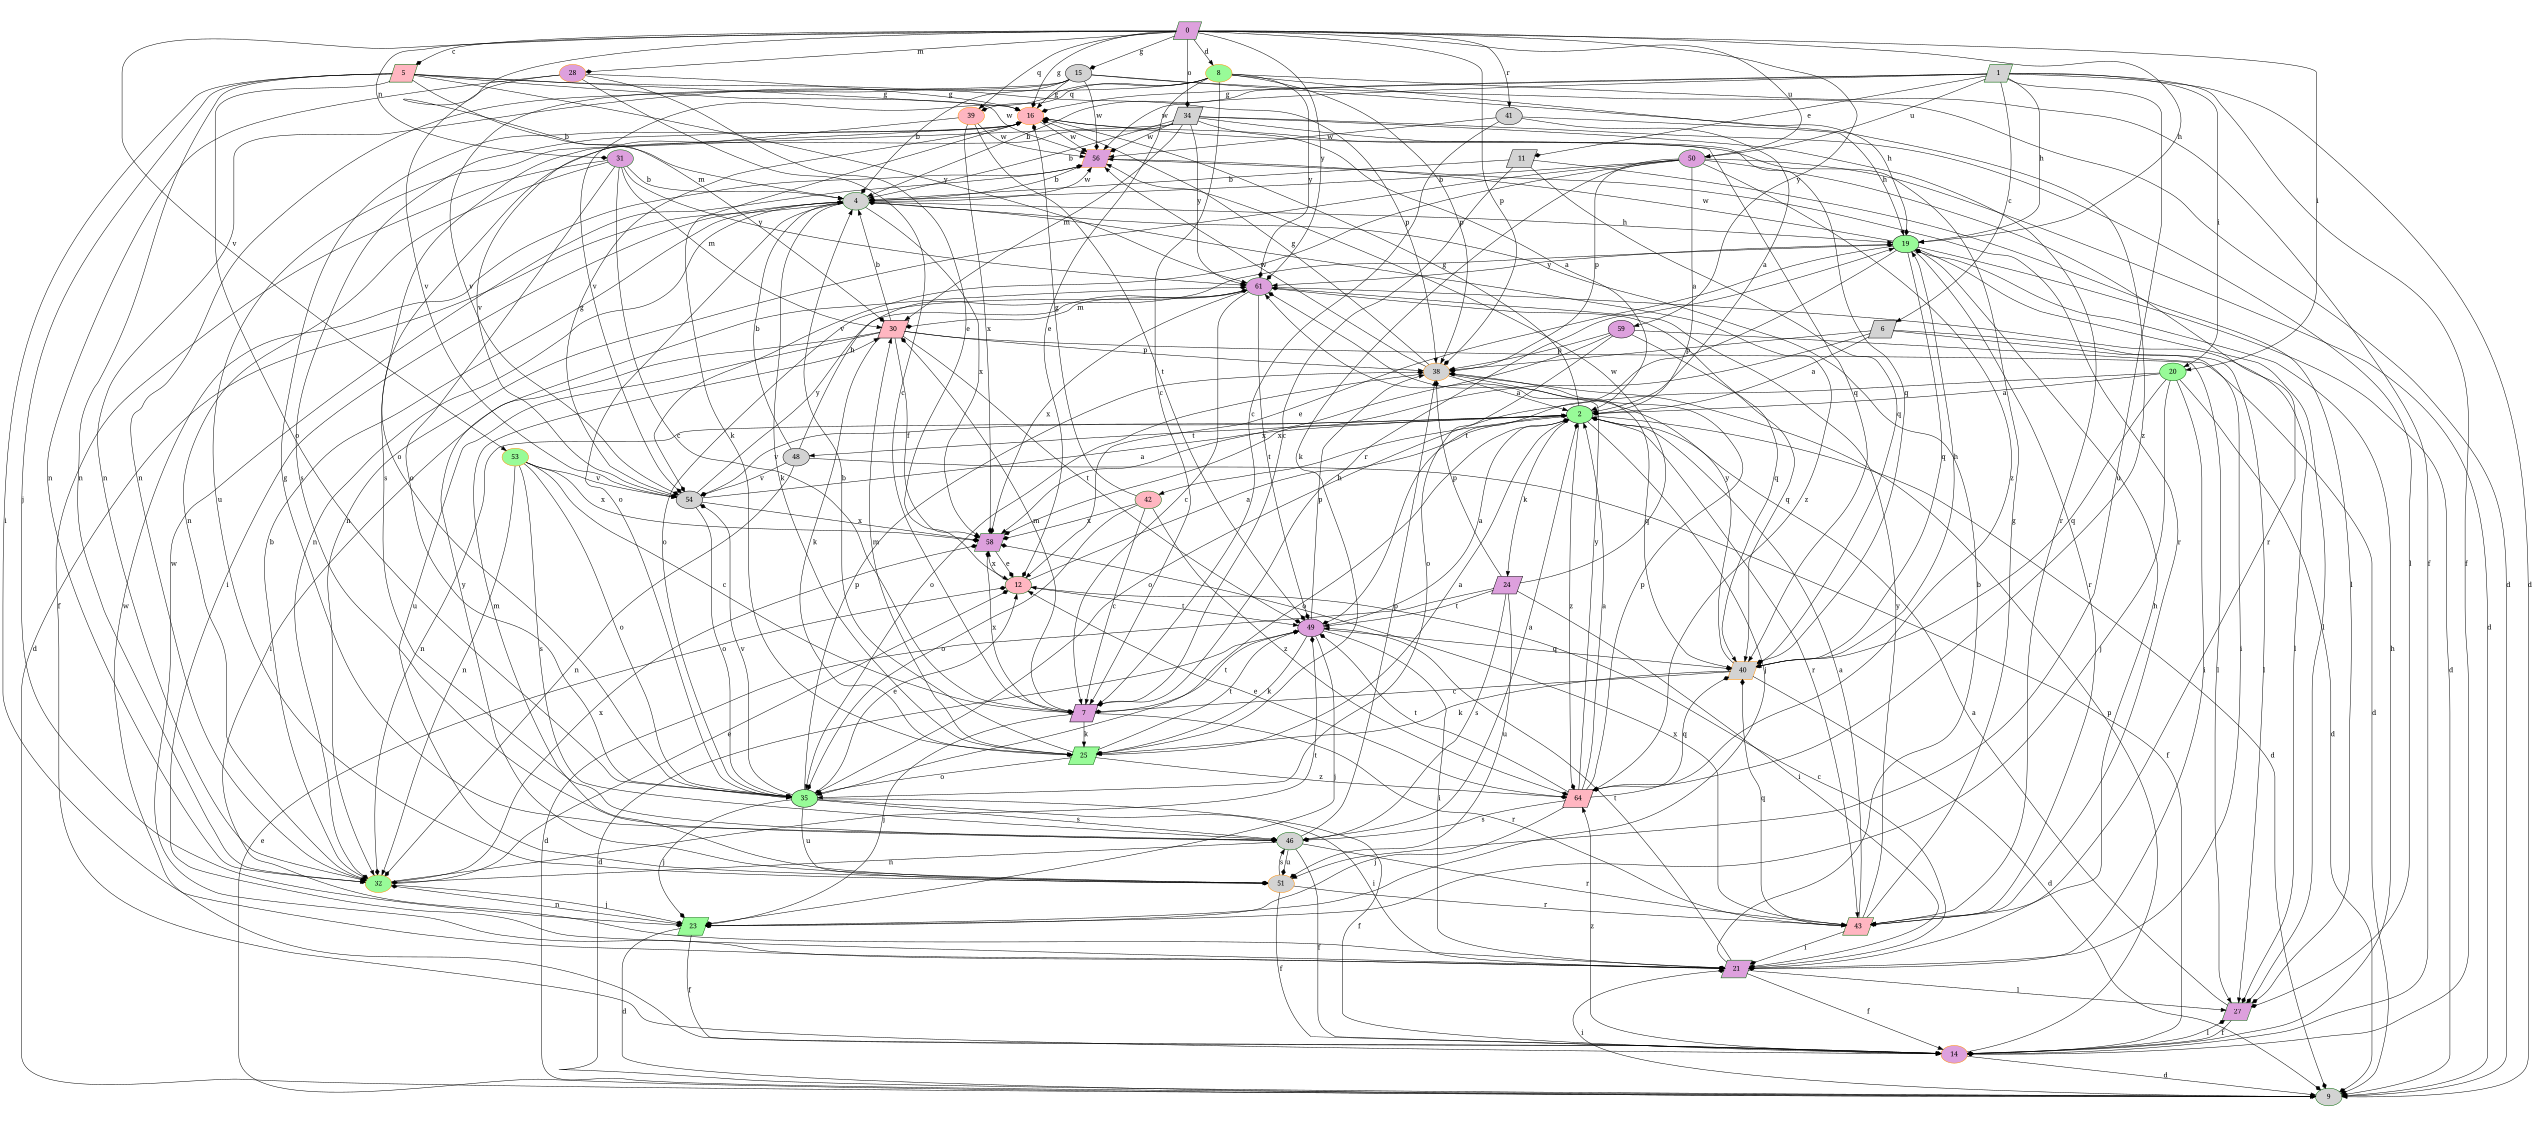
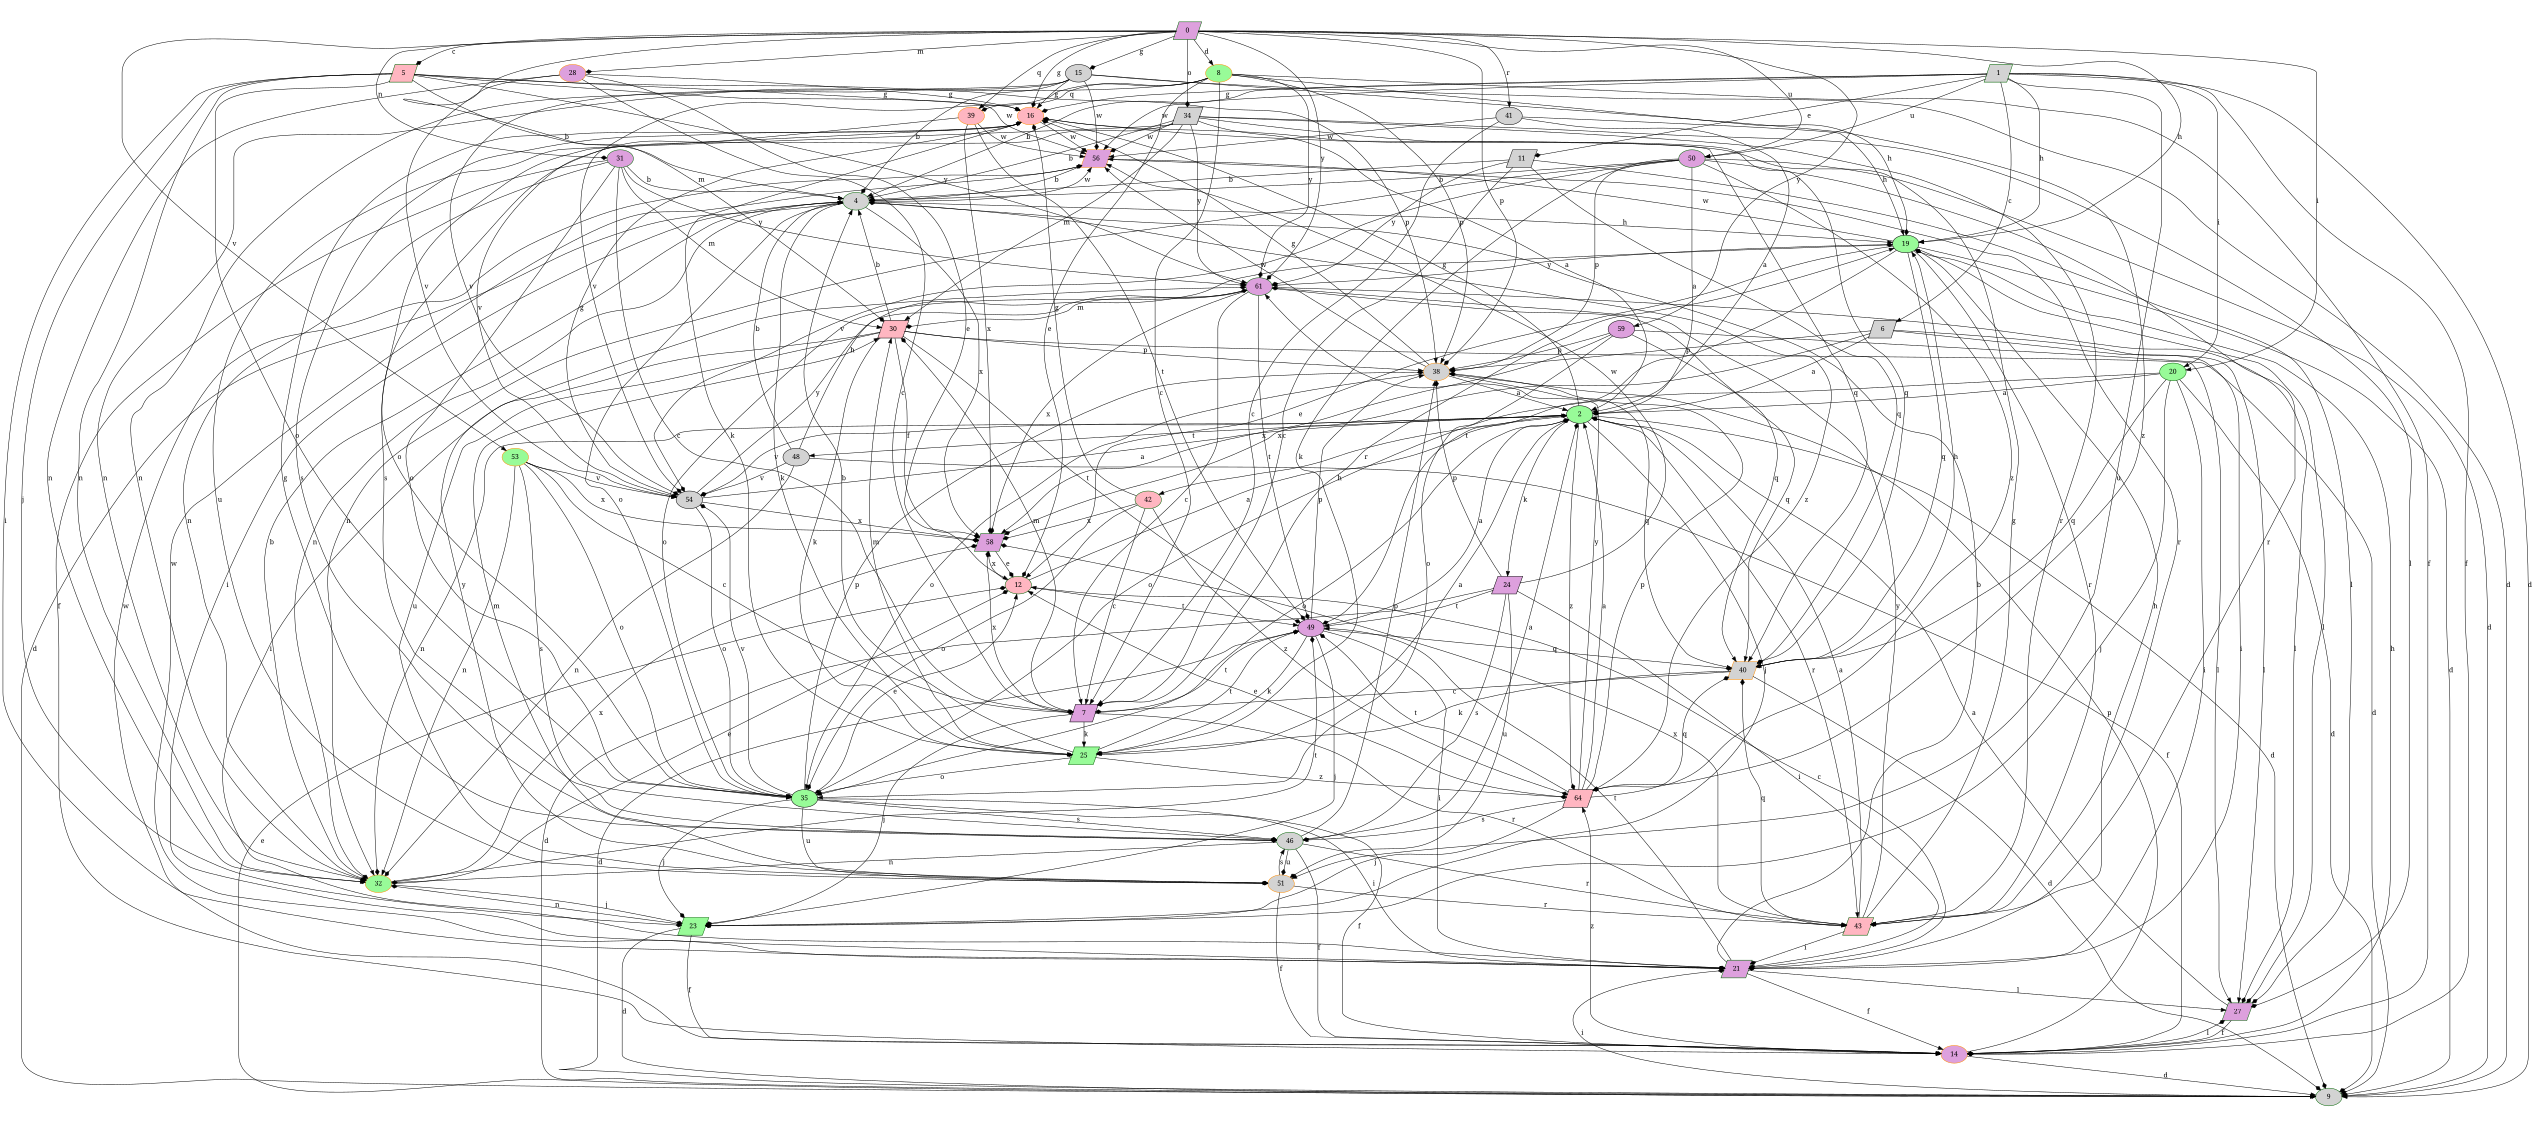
(1675, 431) -> (1391, 219)
